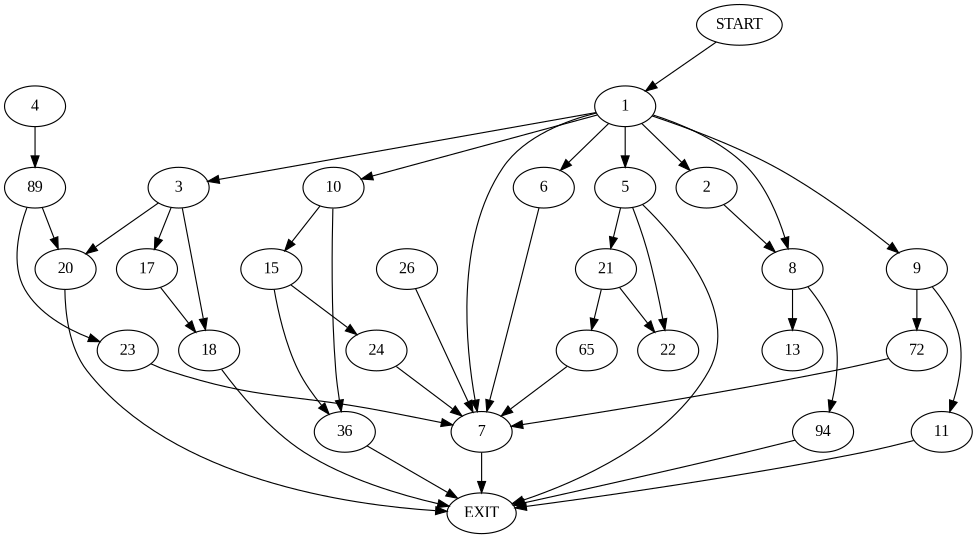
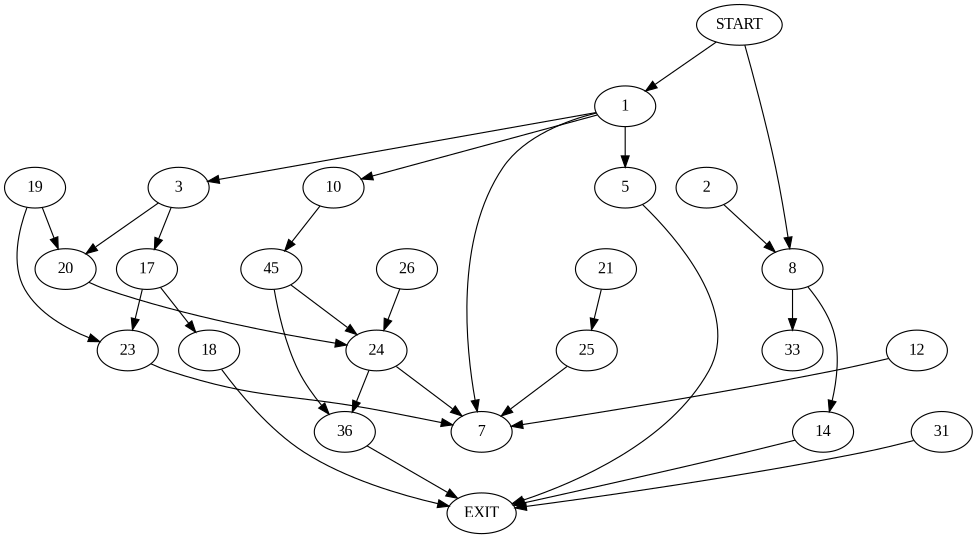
(35, 106) -> none
(662, 143) -> none
(737, 158) -> (770, 140)
(35, 188) -> (35, 188)
(544, 188) -> none
(617, 223) -> none
(193, 263) -> none
(271, 269) -> (271, 269)
(917, 269) -> none
(333, 304) -> (363, 386)
none -> (138, 307)
(442, 345) -> (394, 304)
(587, 350) -> (587, 350)
(668, 350) -> none
(793, 350) -> (793, 350)
(917, 350) -> (917, 350)
(823, 432) -> (823, 432)
(942, 432) -> (942, 432)
(207, 459) -> (211, 319)
(482, 467) -> none
